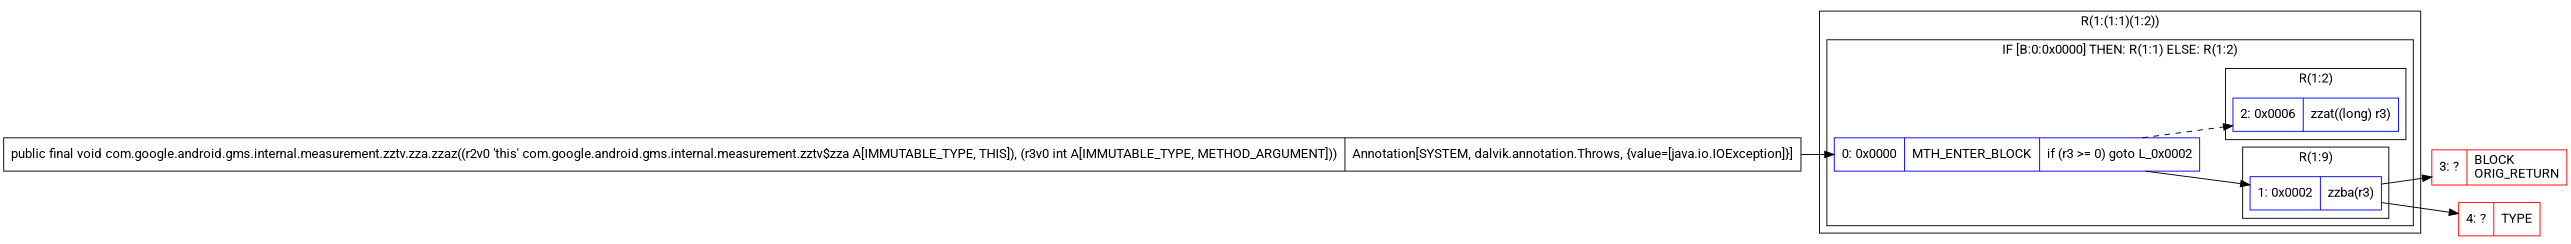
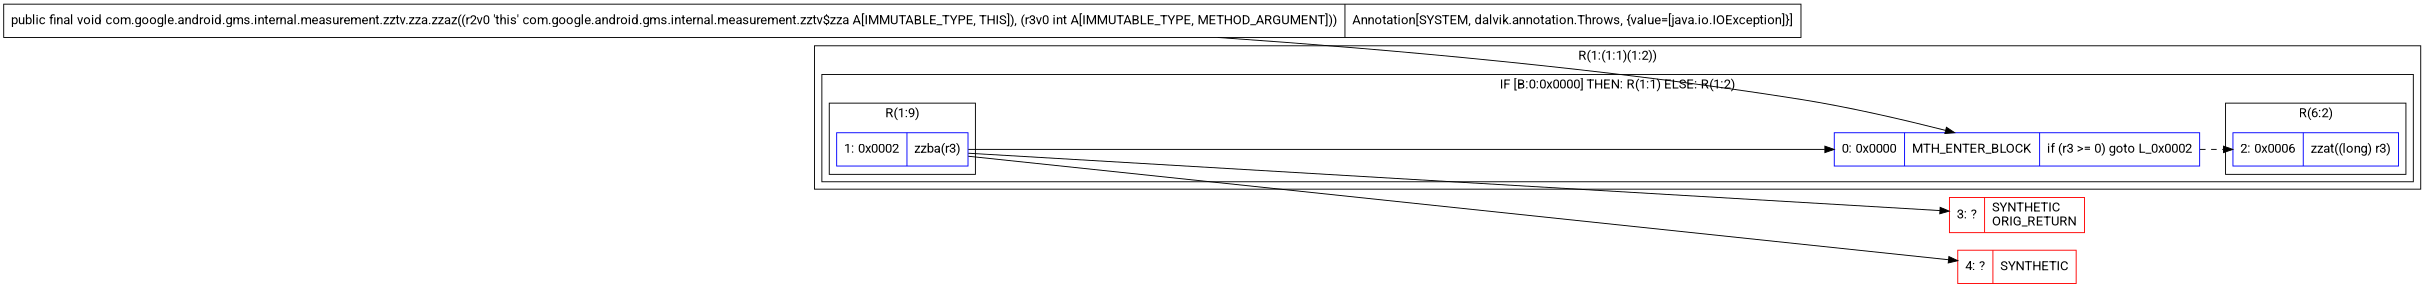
(2316, 79) -> (2316, 114)
(2495, 160) -> (2026, 208)
(2193, 177) -> (1397, 149)
(2517, 219) -> (2035, 266)
